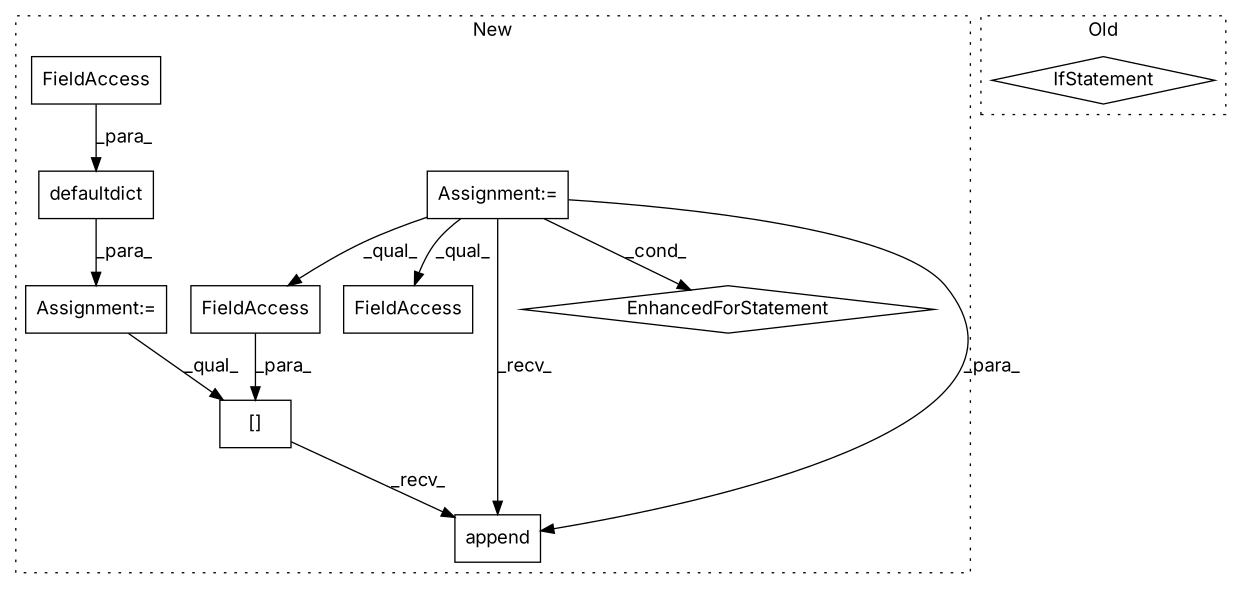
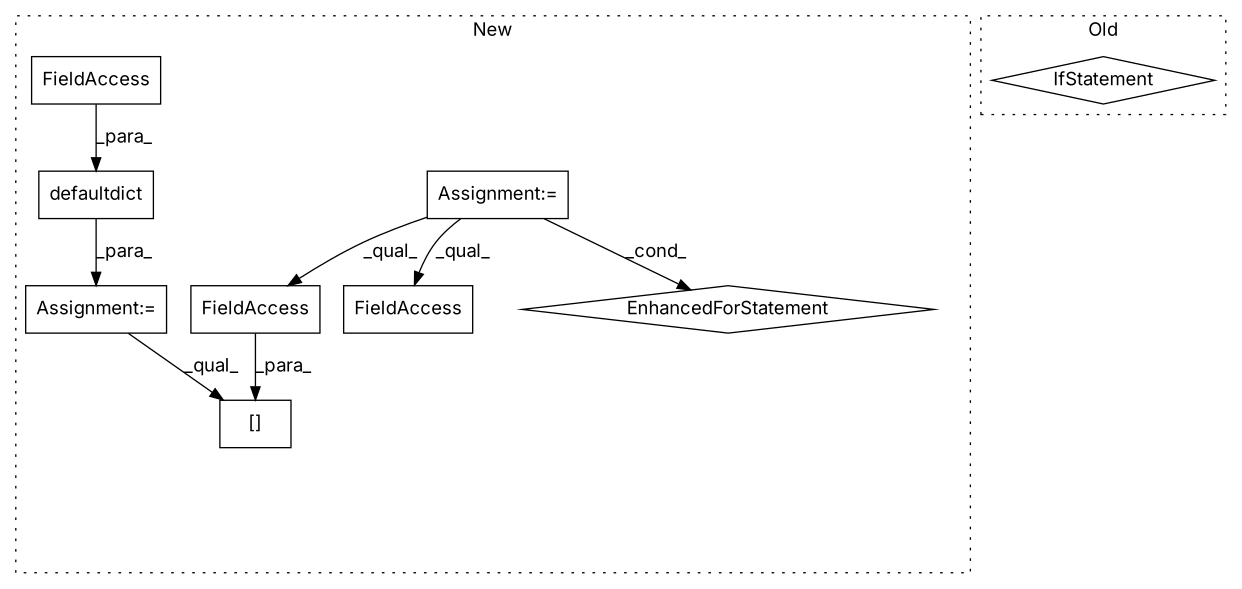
(498, 539) -> none
